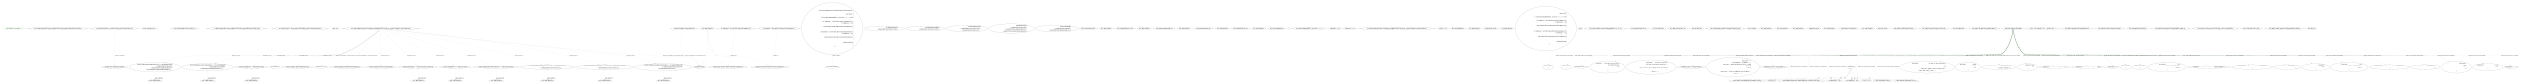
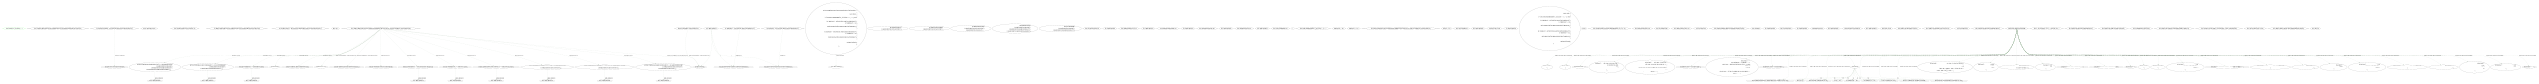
none -> (1914, 81)
